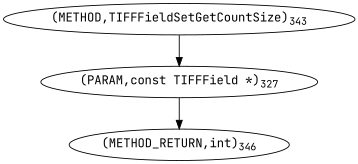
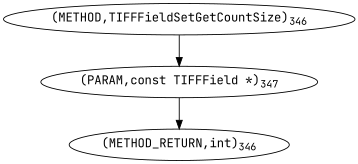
(298, 18) -> (298, 18)
(270, 81) -> (270, 81)
